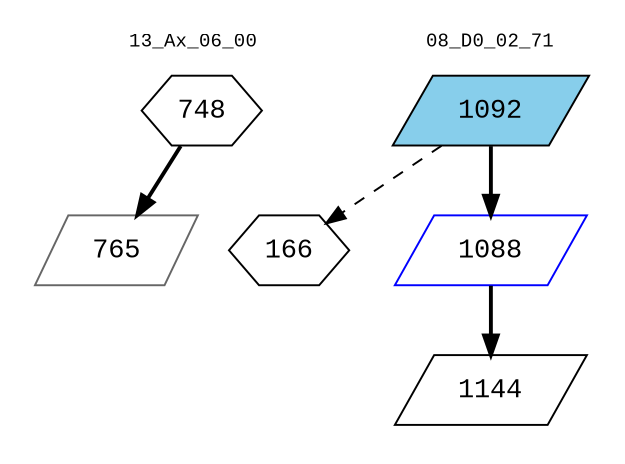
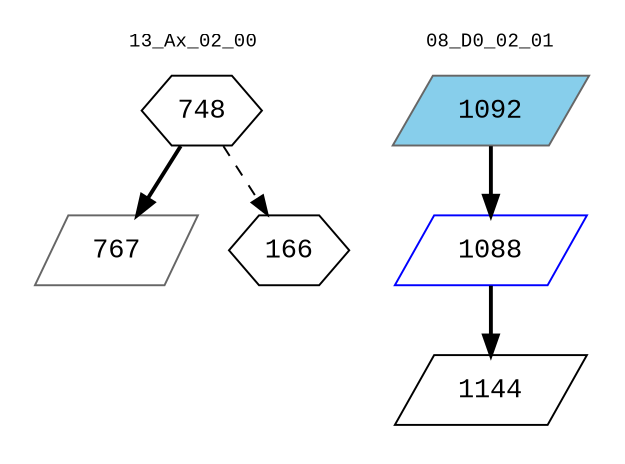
(194, 42) -> (194, 42)
(491, 42) -> (491, 42)
(491, 111) -> (491, 111)
(394, 178) -> (240, 172)
(116, 250) -> (116, 250)
